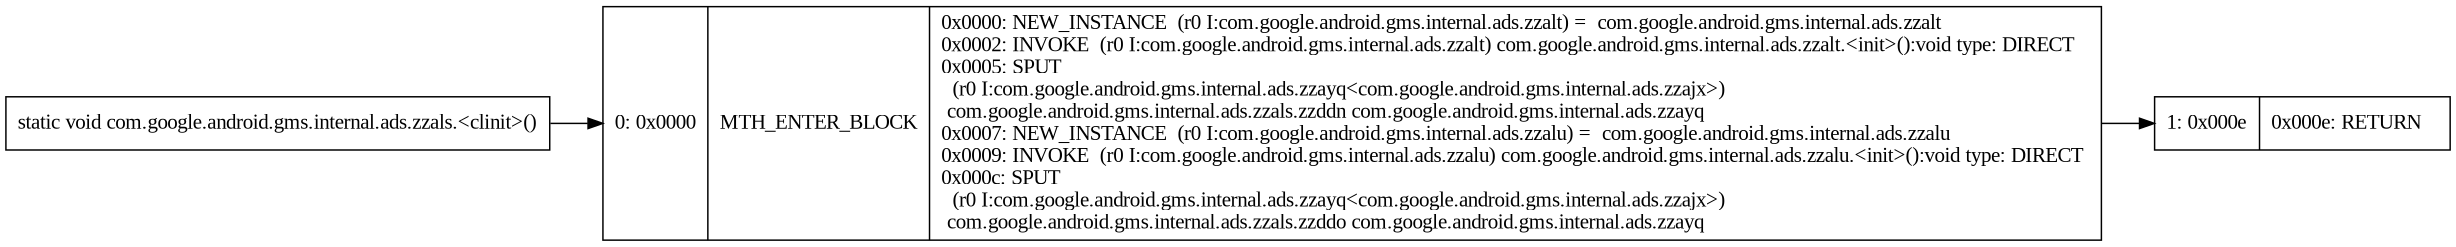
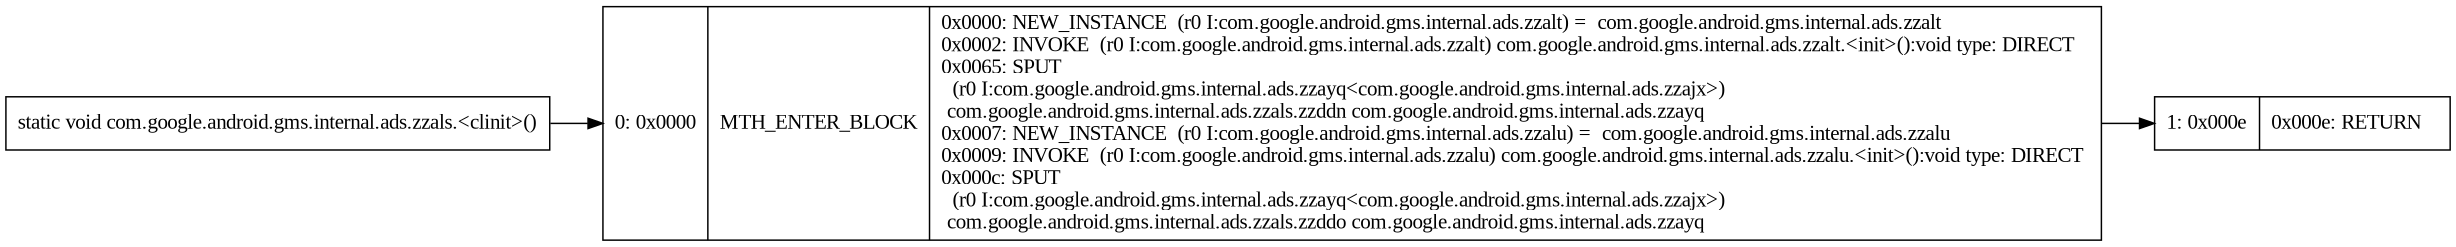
(1007, 67) -> (1007, 67)
